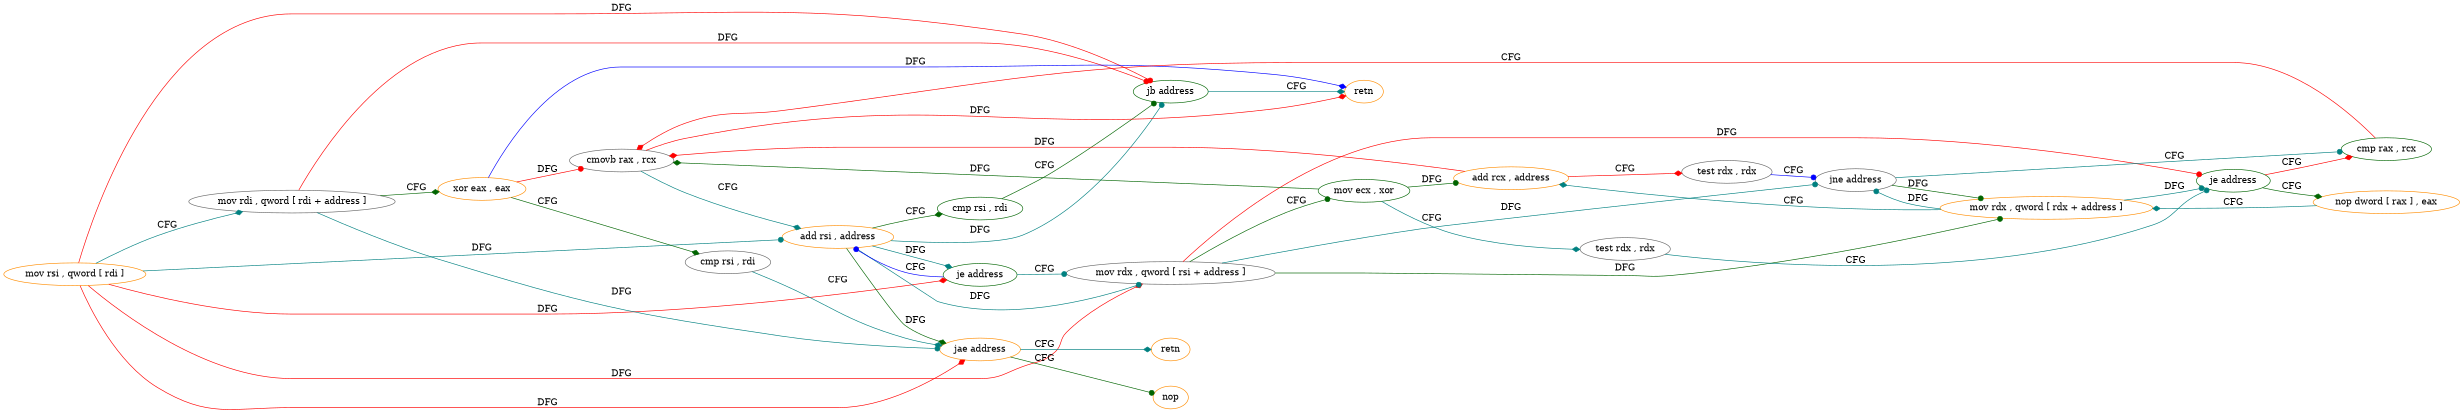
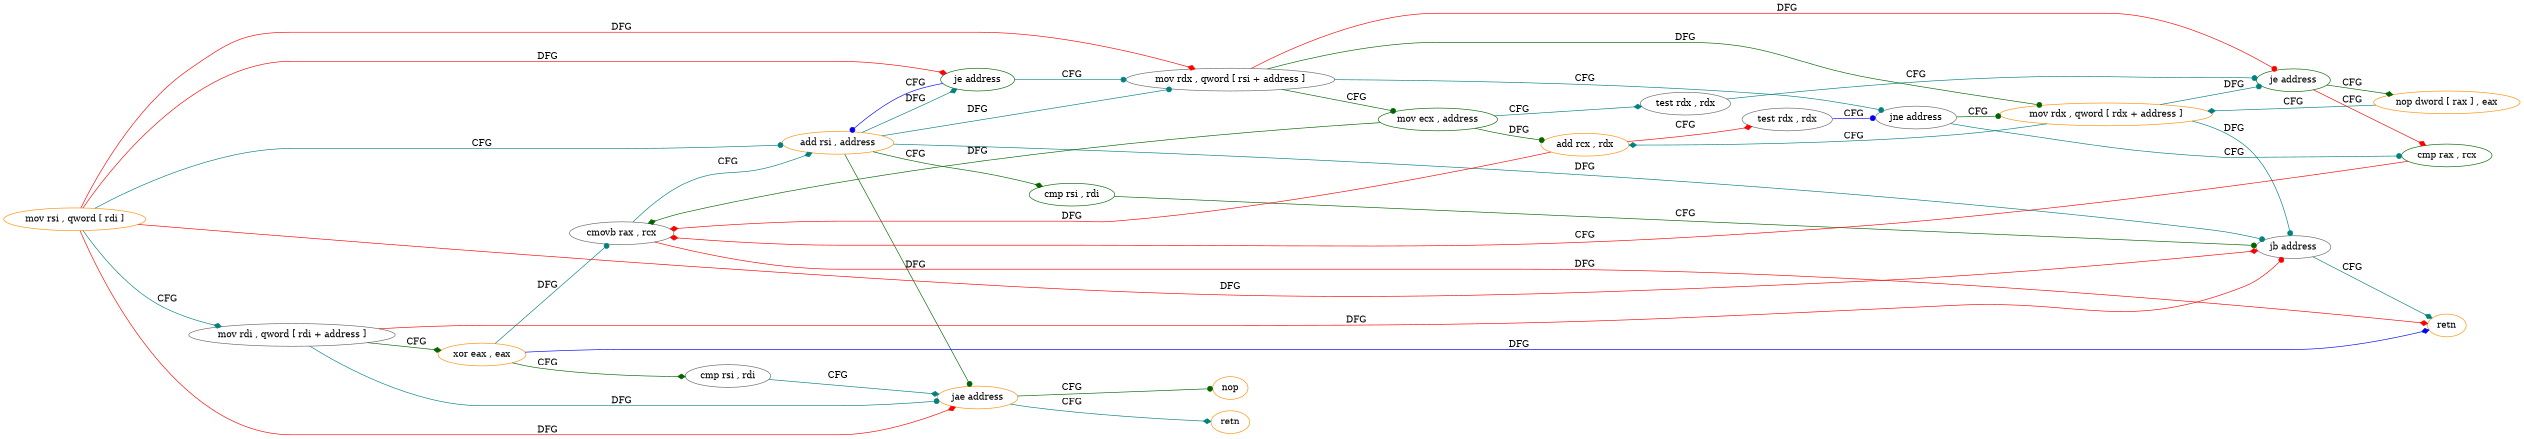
(550, 14) -> (1194, 294)
(1171, 92) -> (2293, 247)
(547, 176) -> (550, 296)
(1511, 178) -> (1585, 145)
(1918, 184) -> (1978, 112)
(1364, 191) -> (1438, 119)
(1909, 204) -> (2261, 163)
(1511, 208) -> (1585, 79)
(482, 248) -> (482, 144)
(886, 303) -> (903, 262)
